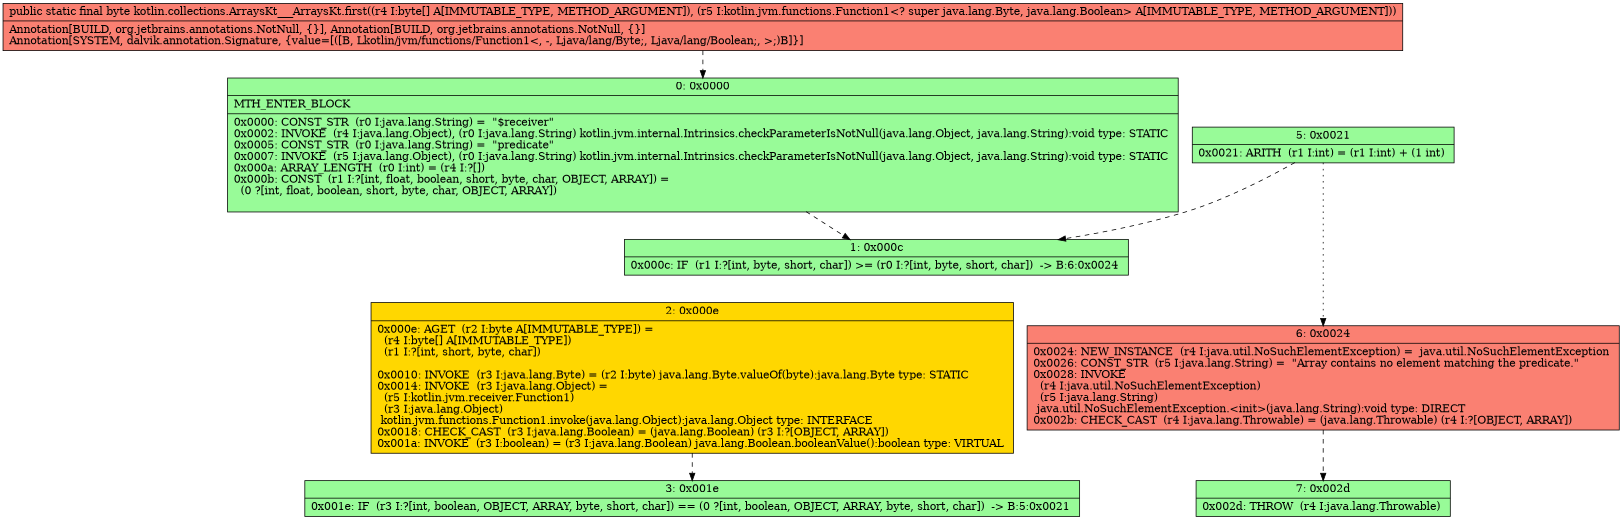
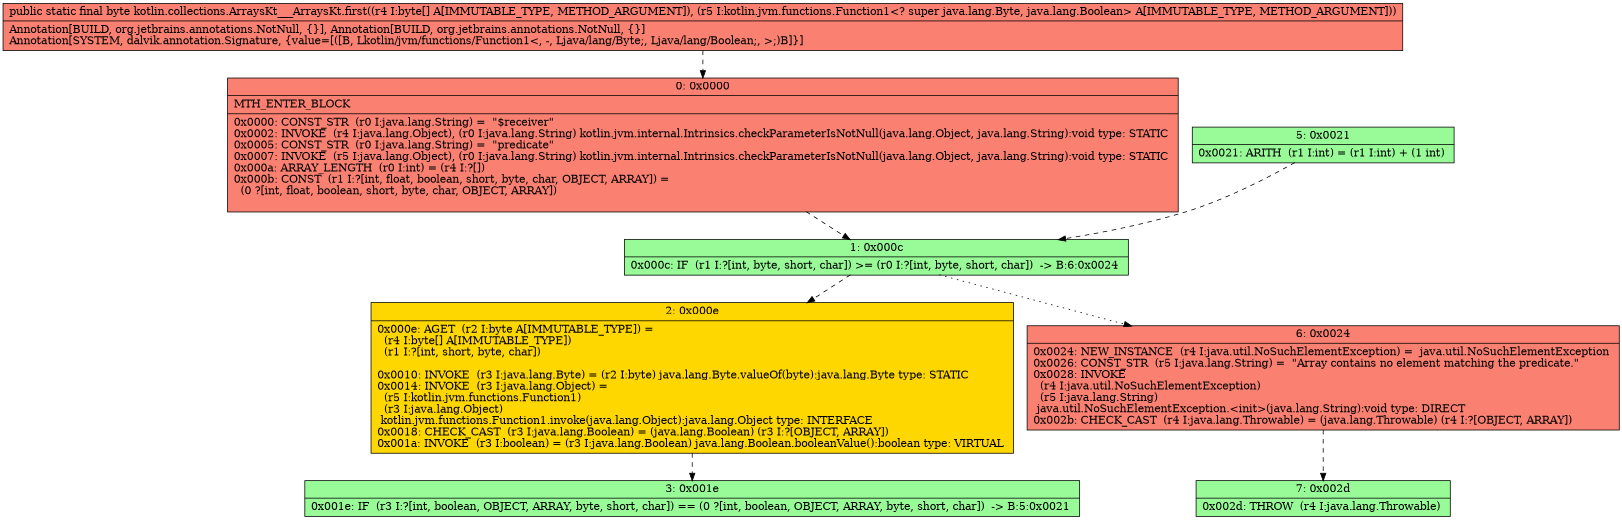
(703, 145) -> (703, 145)
(1323, 241) -> (1032, 299)
none -> (832, 287)
(476, 398) -> (479, 398)
